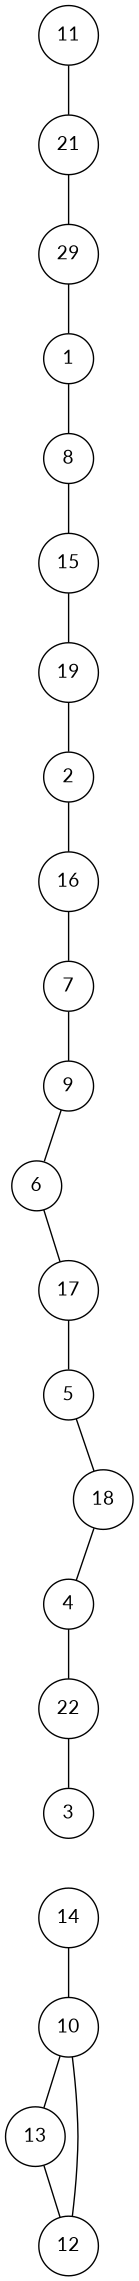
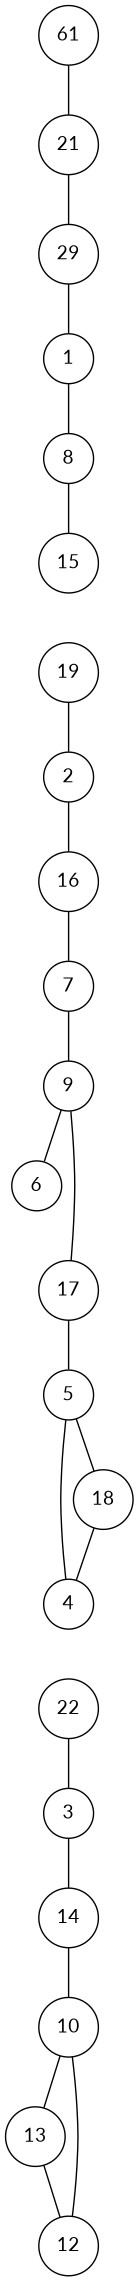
(69, 35) -> (69, 35)
(69, 618) -> none
(52, 1236) -> (75, 1186)
(69, 1654) -> (61, 1500)
none -> (69, 1863)
